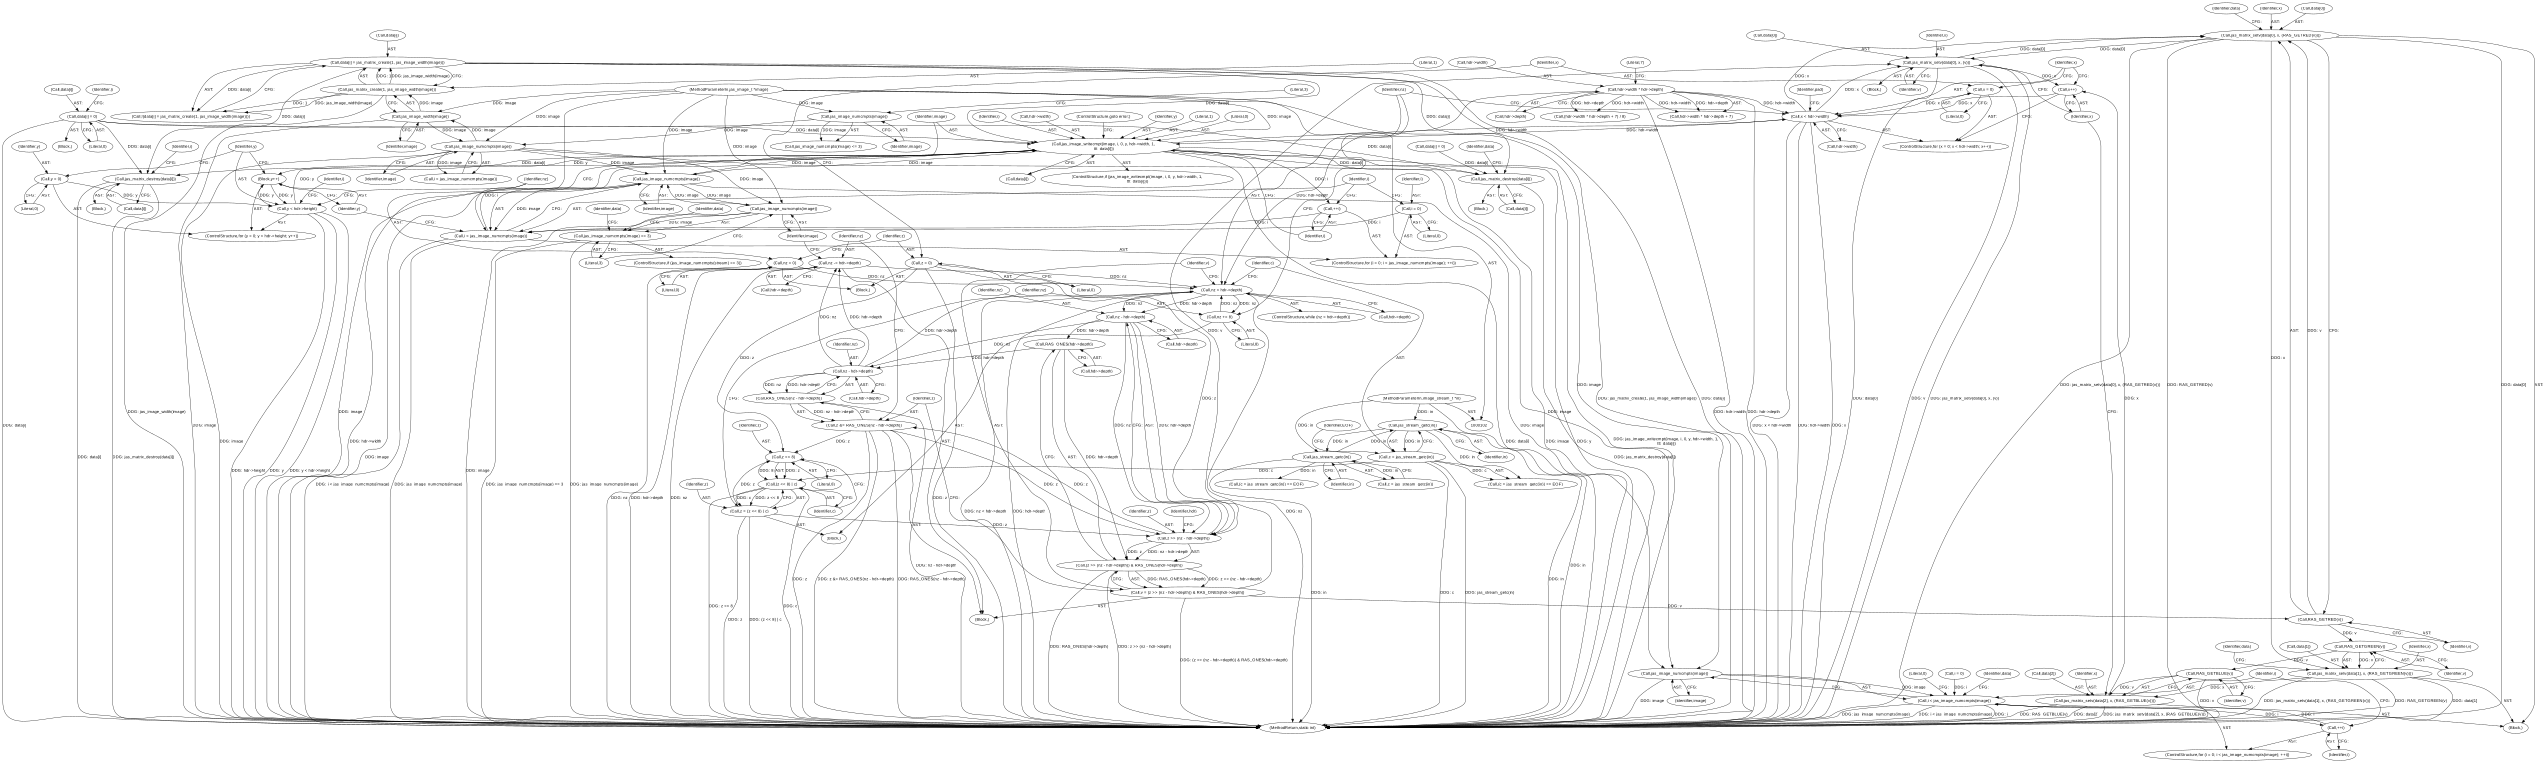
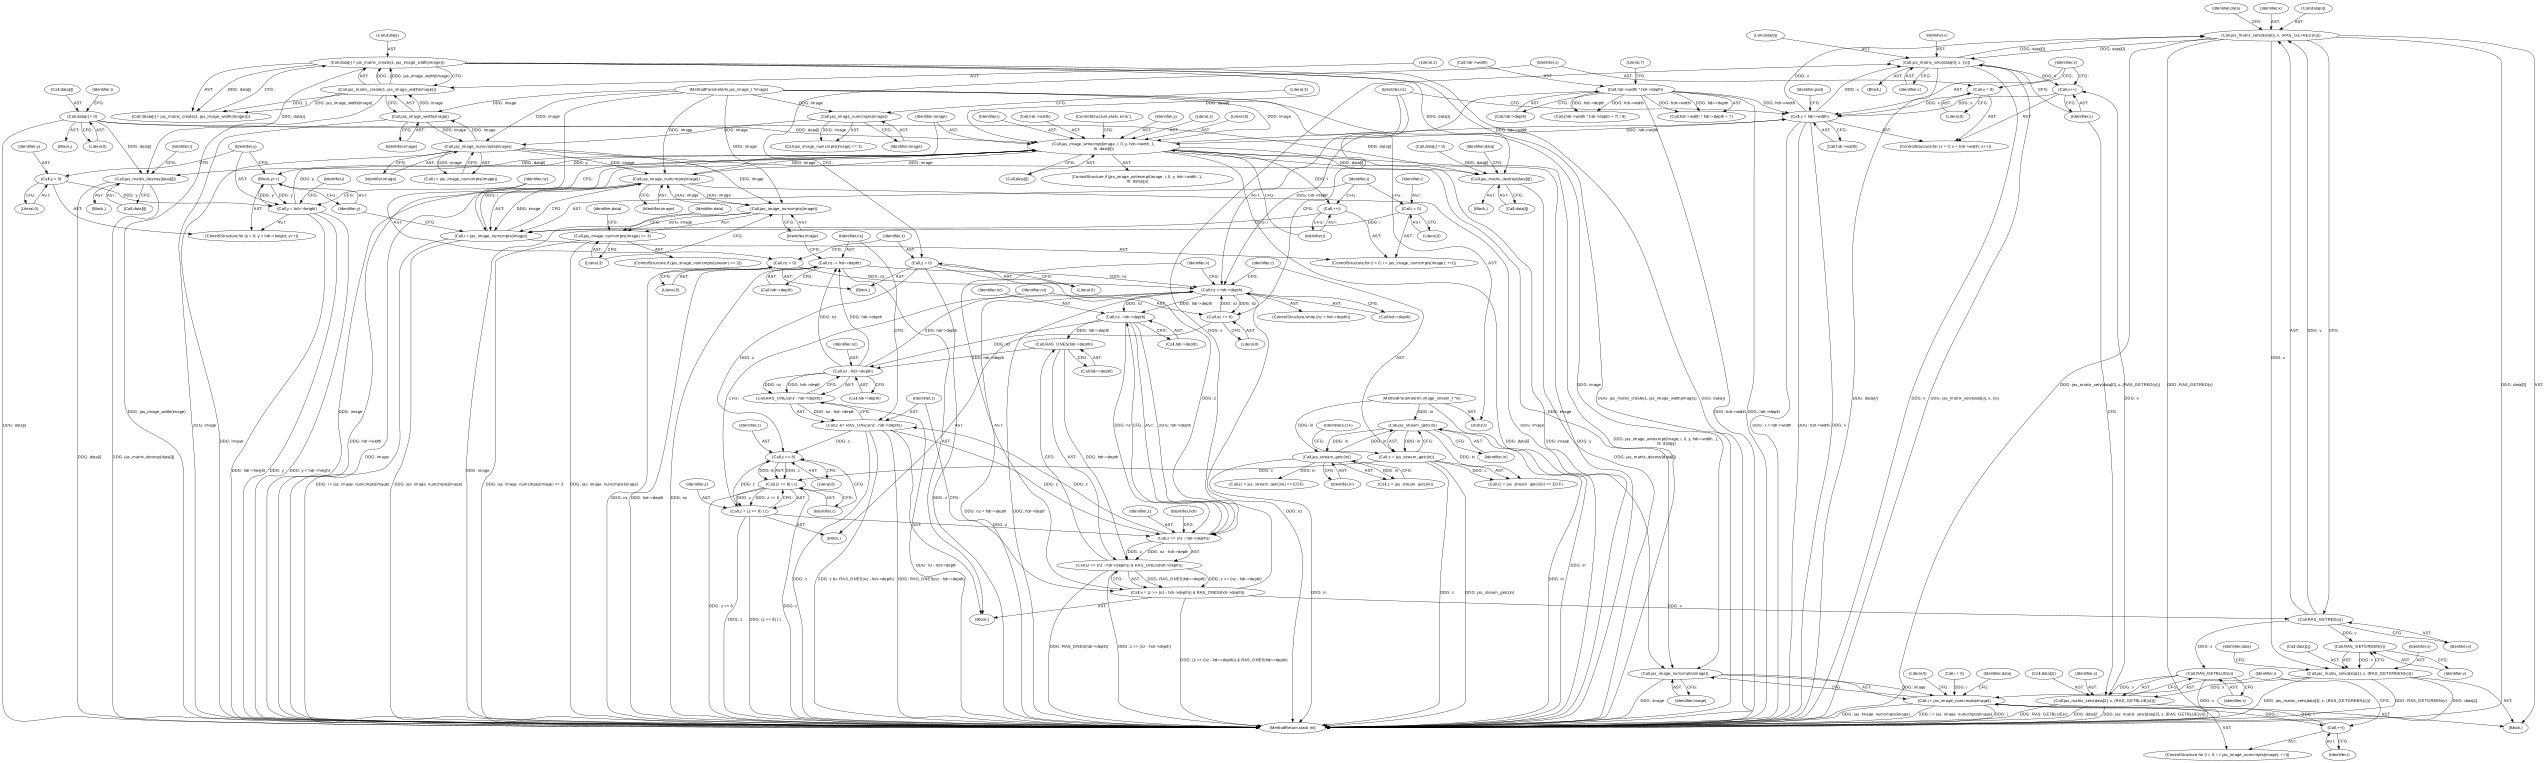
(1104, 117) -> (1104, 117)
(2028, 117) -> (2028, 117)
(2286, 660) -> (2229, 628)
